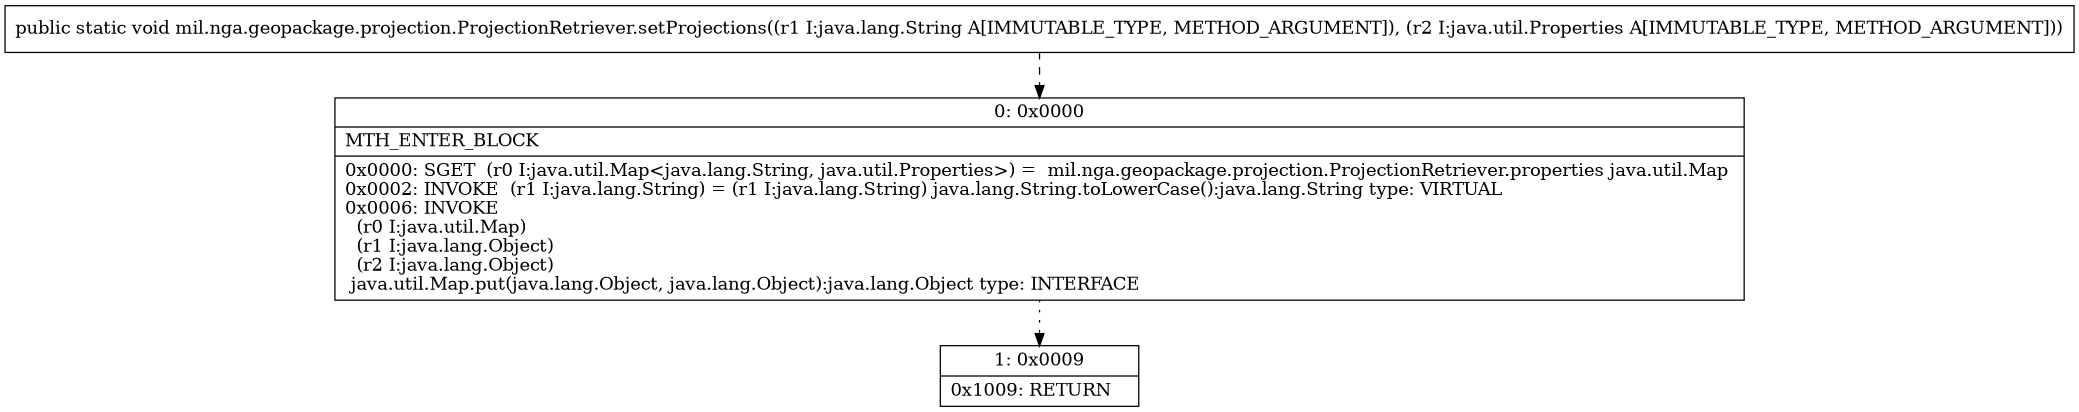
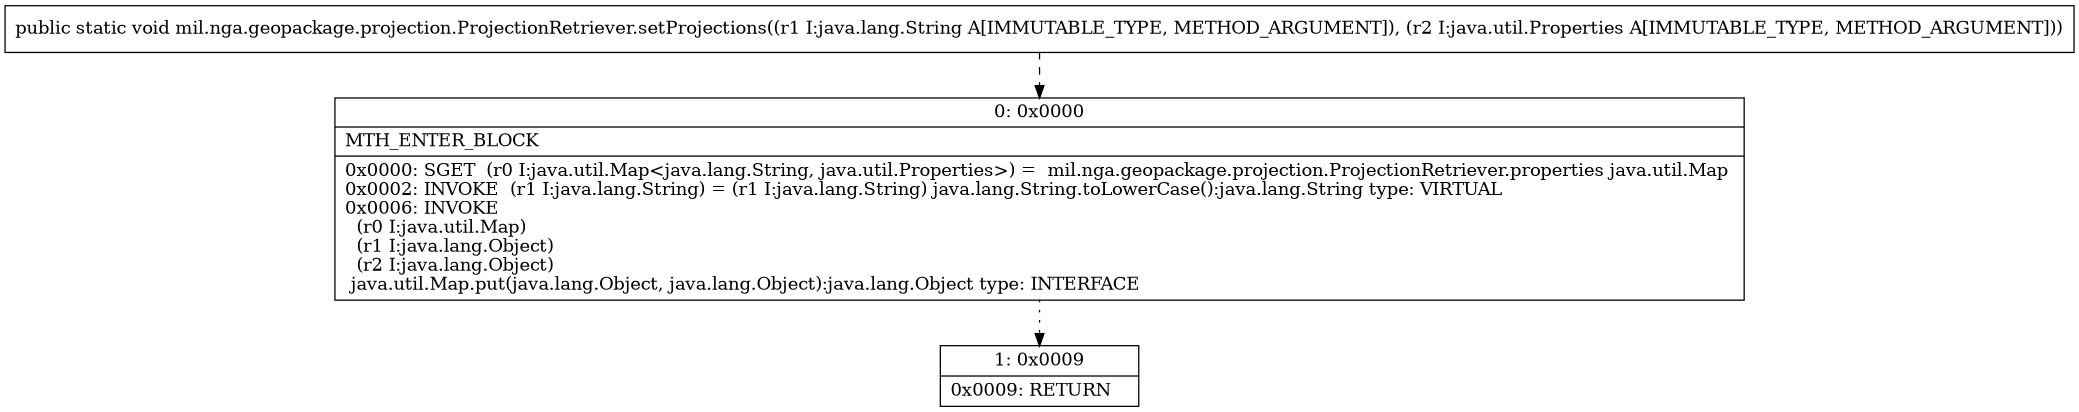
(1040, 391) -> (1040, 391)
